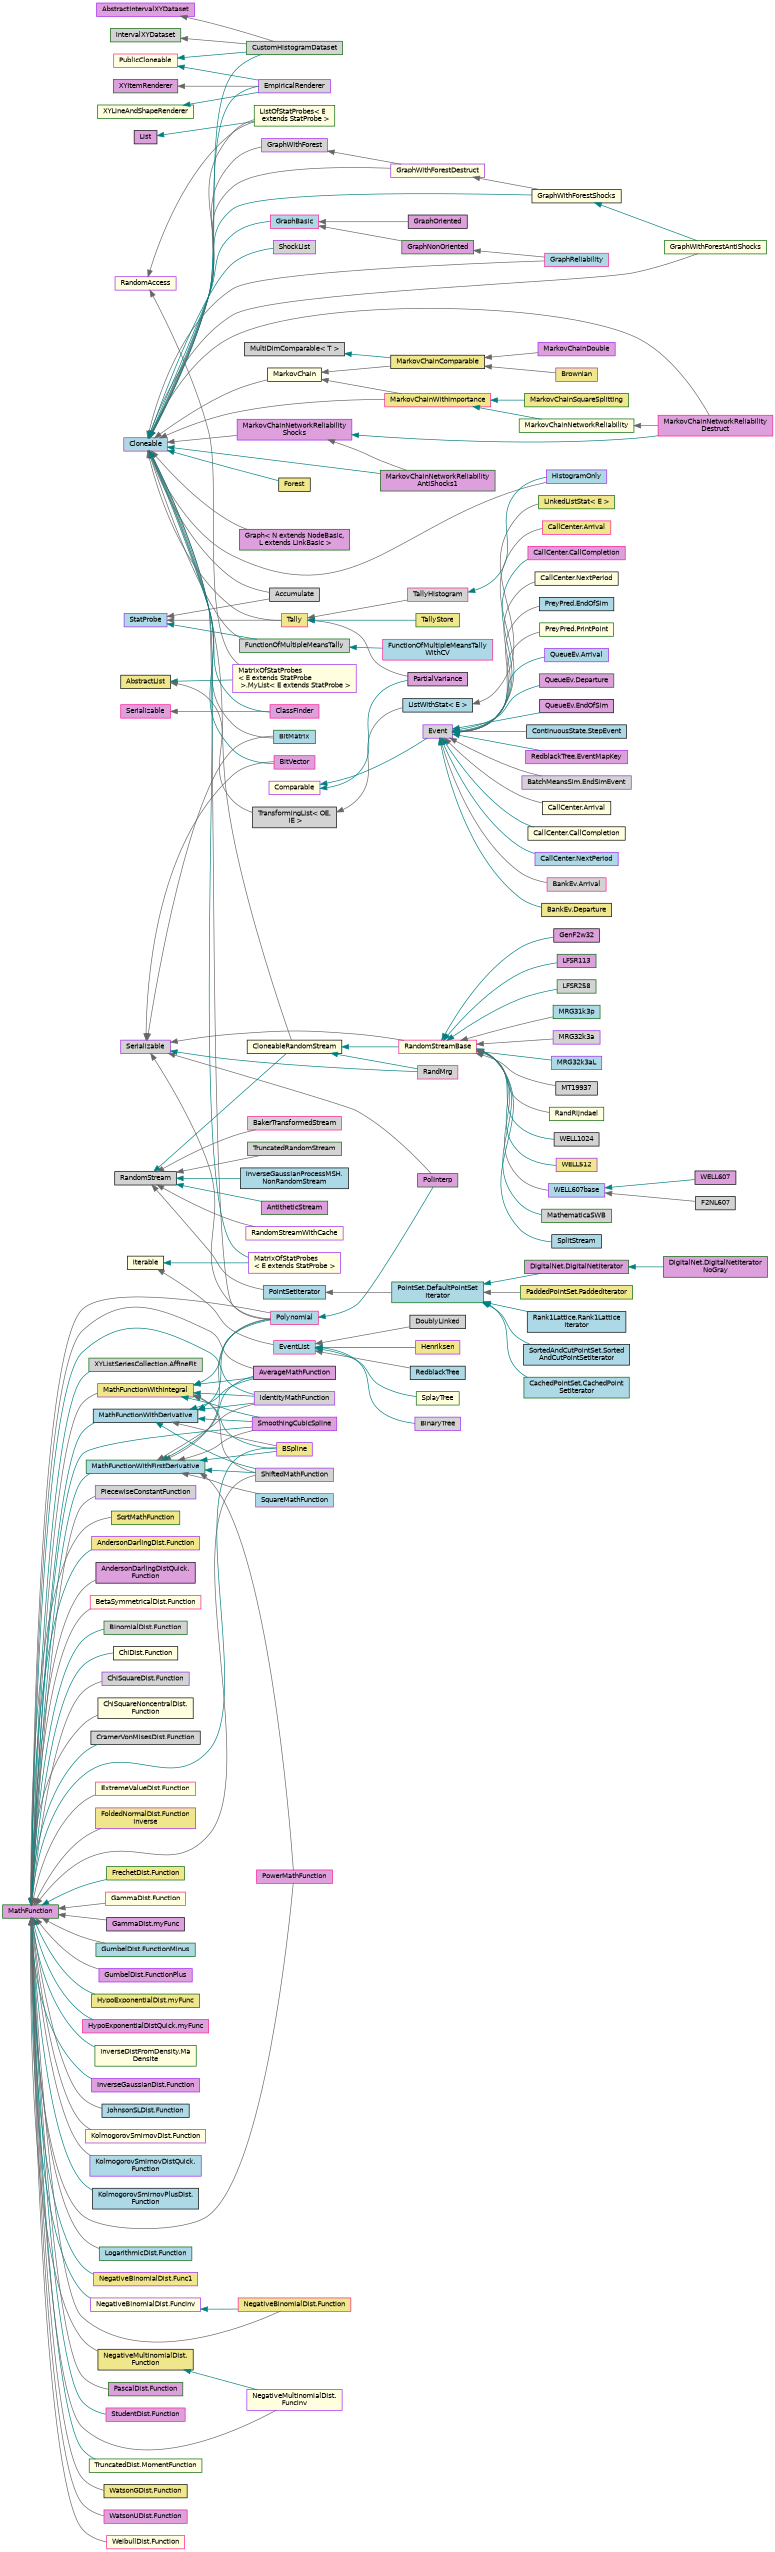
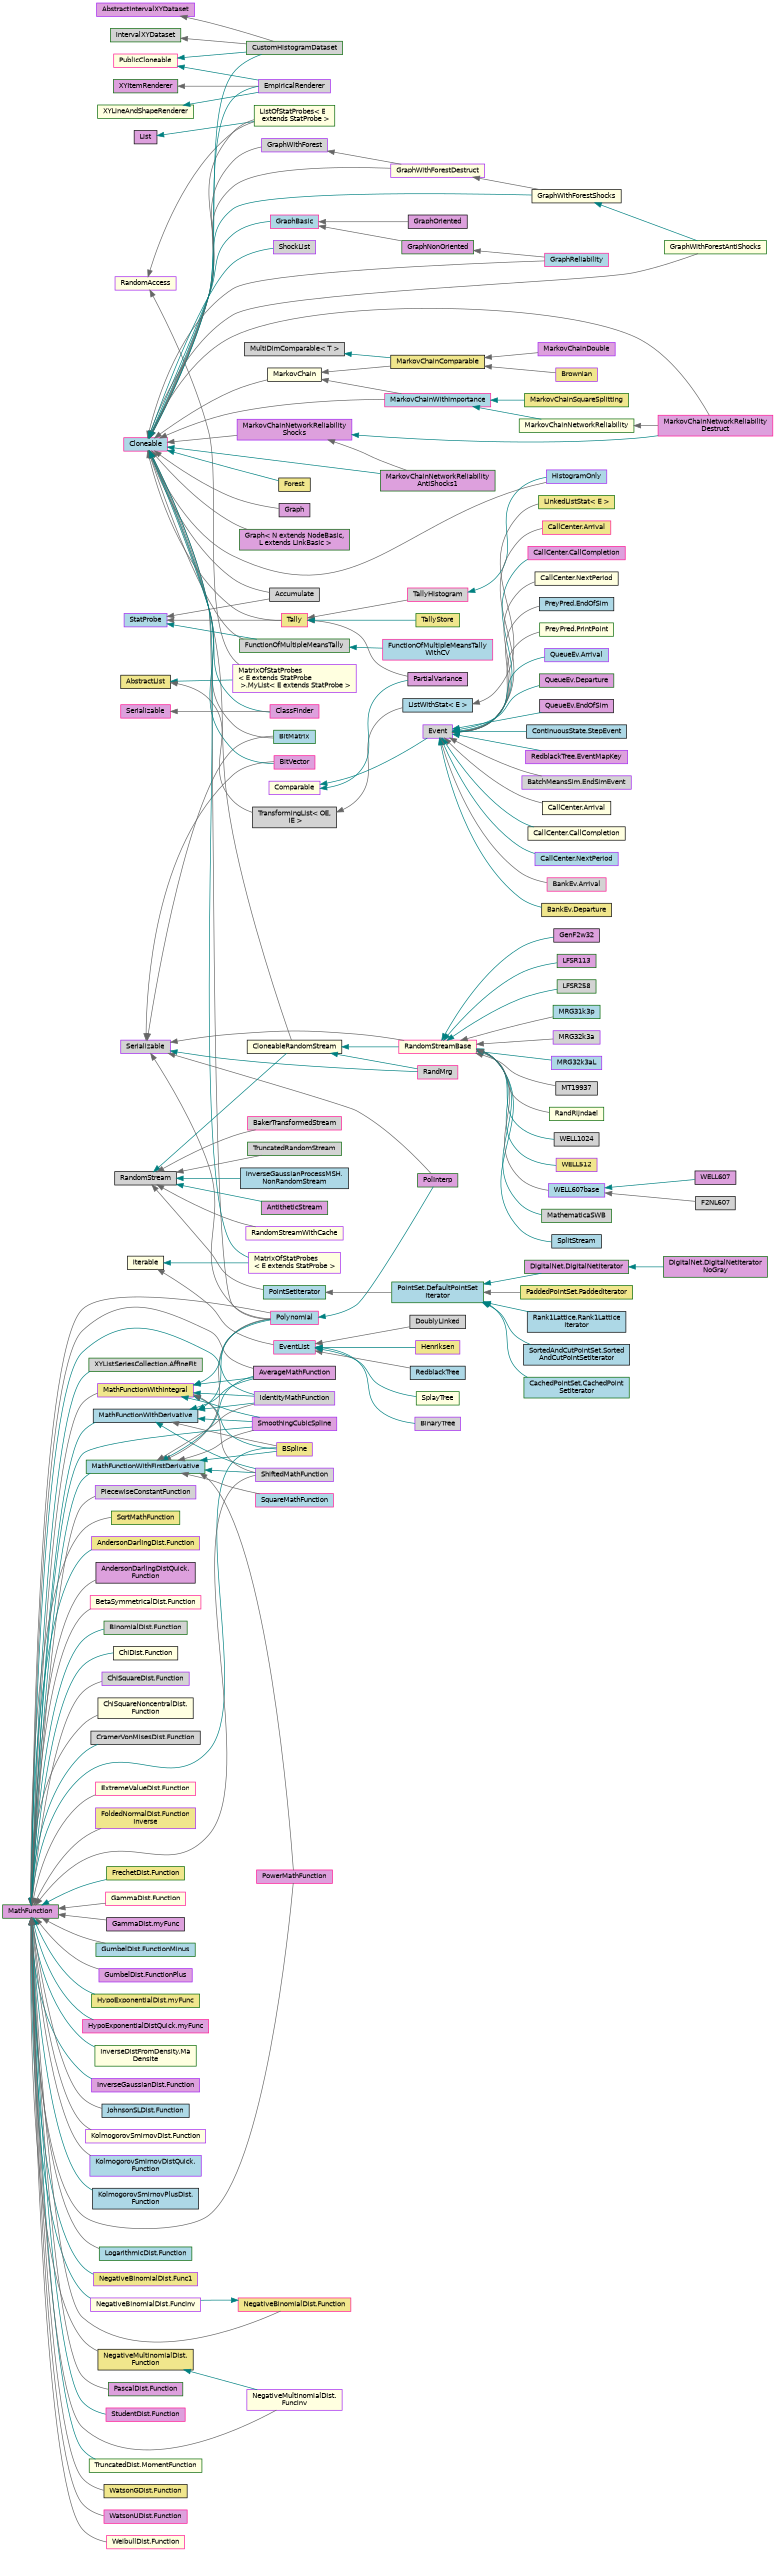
(438, 400) -> (438, 400)
none -> (294, 510)
(223, 2309) -> (216, 2300)
